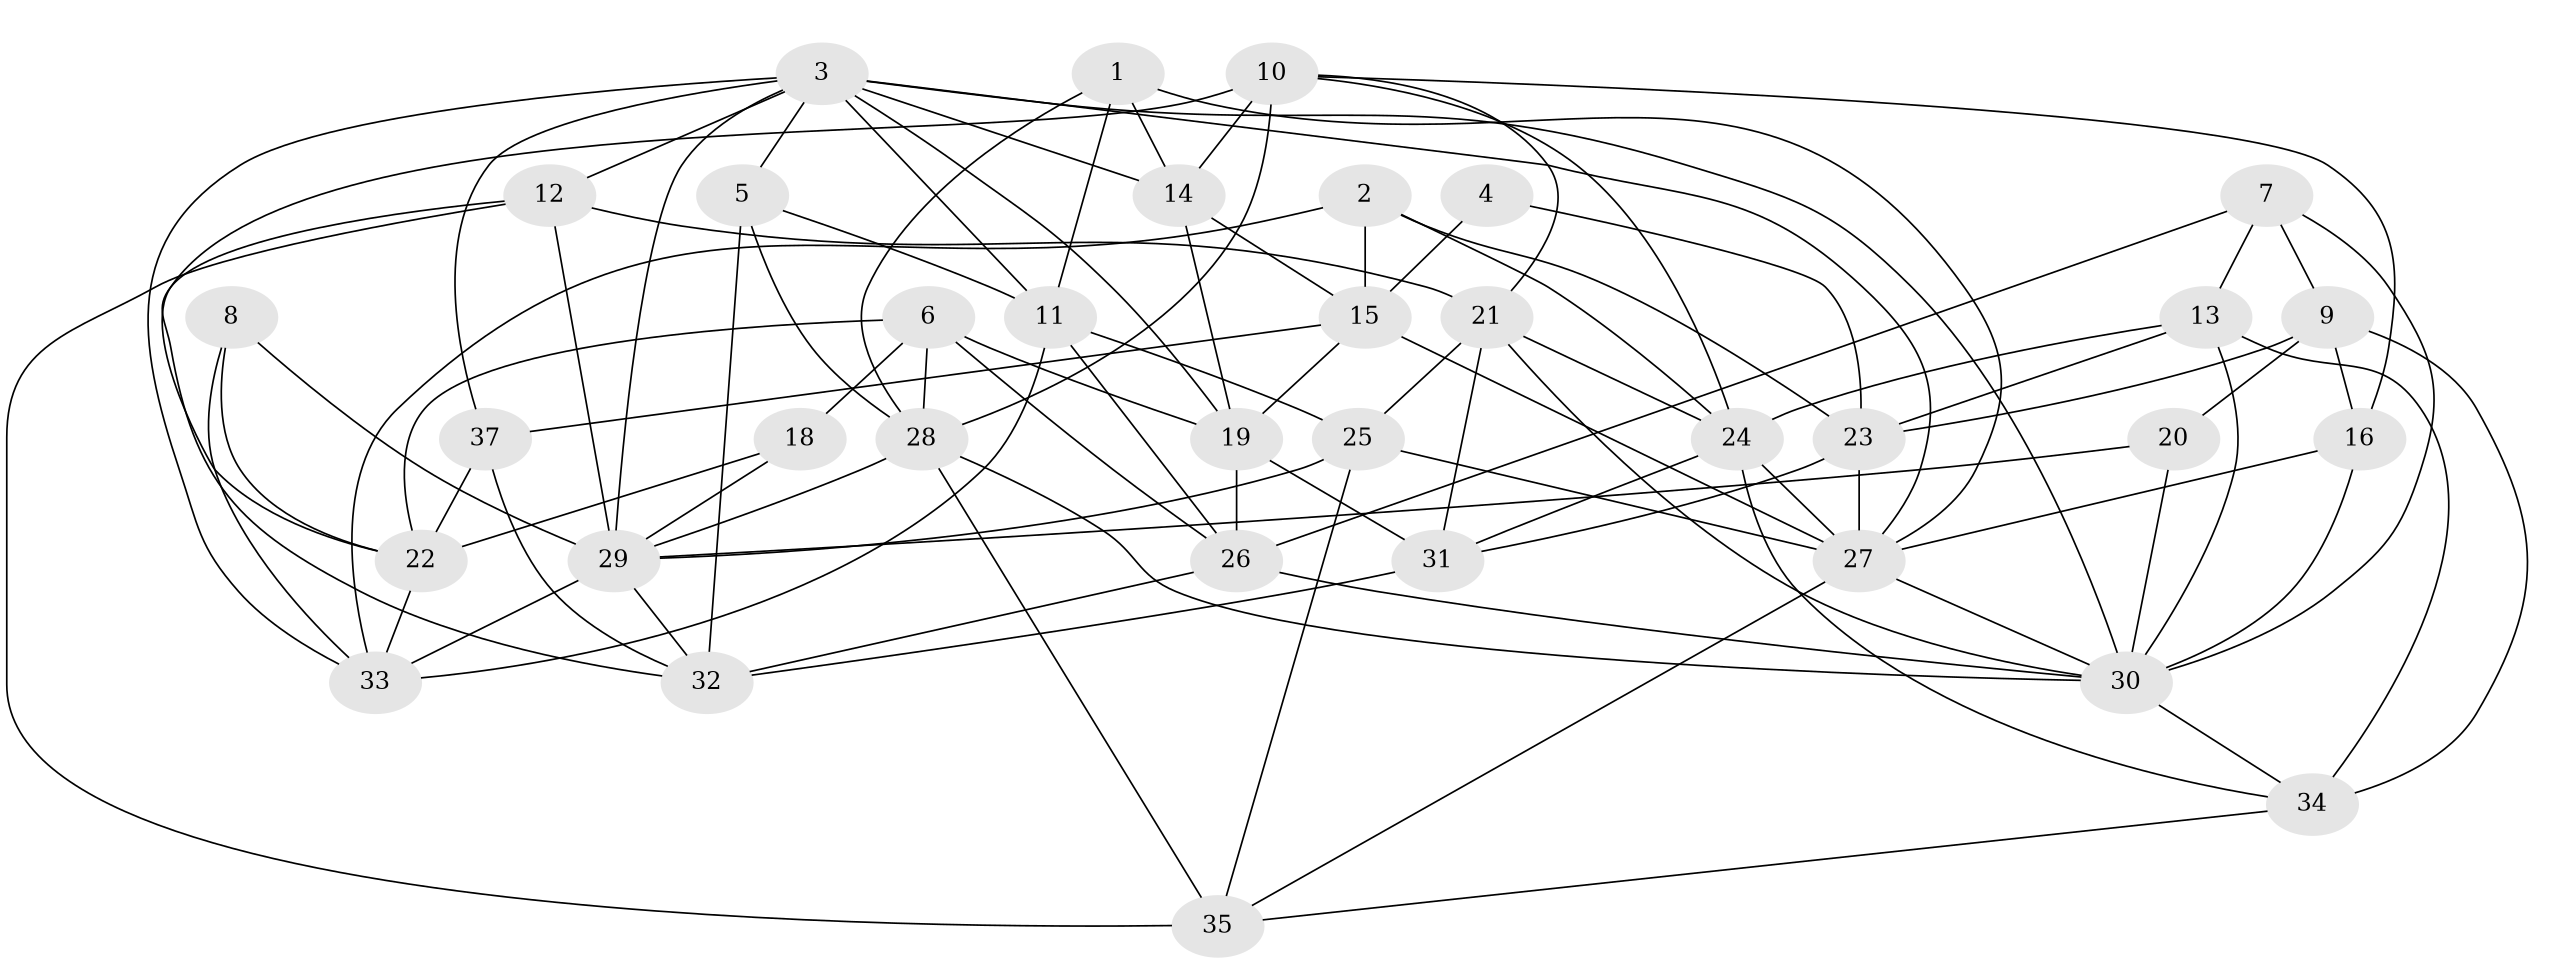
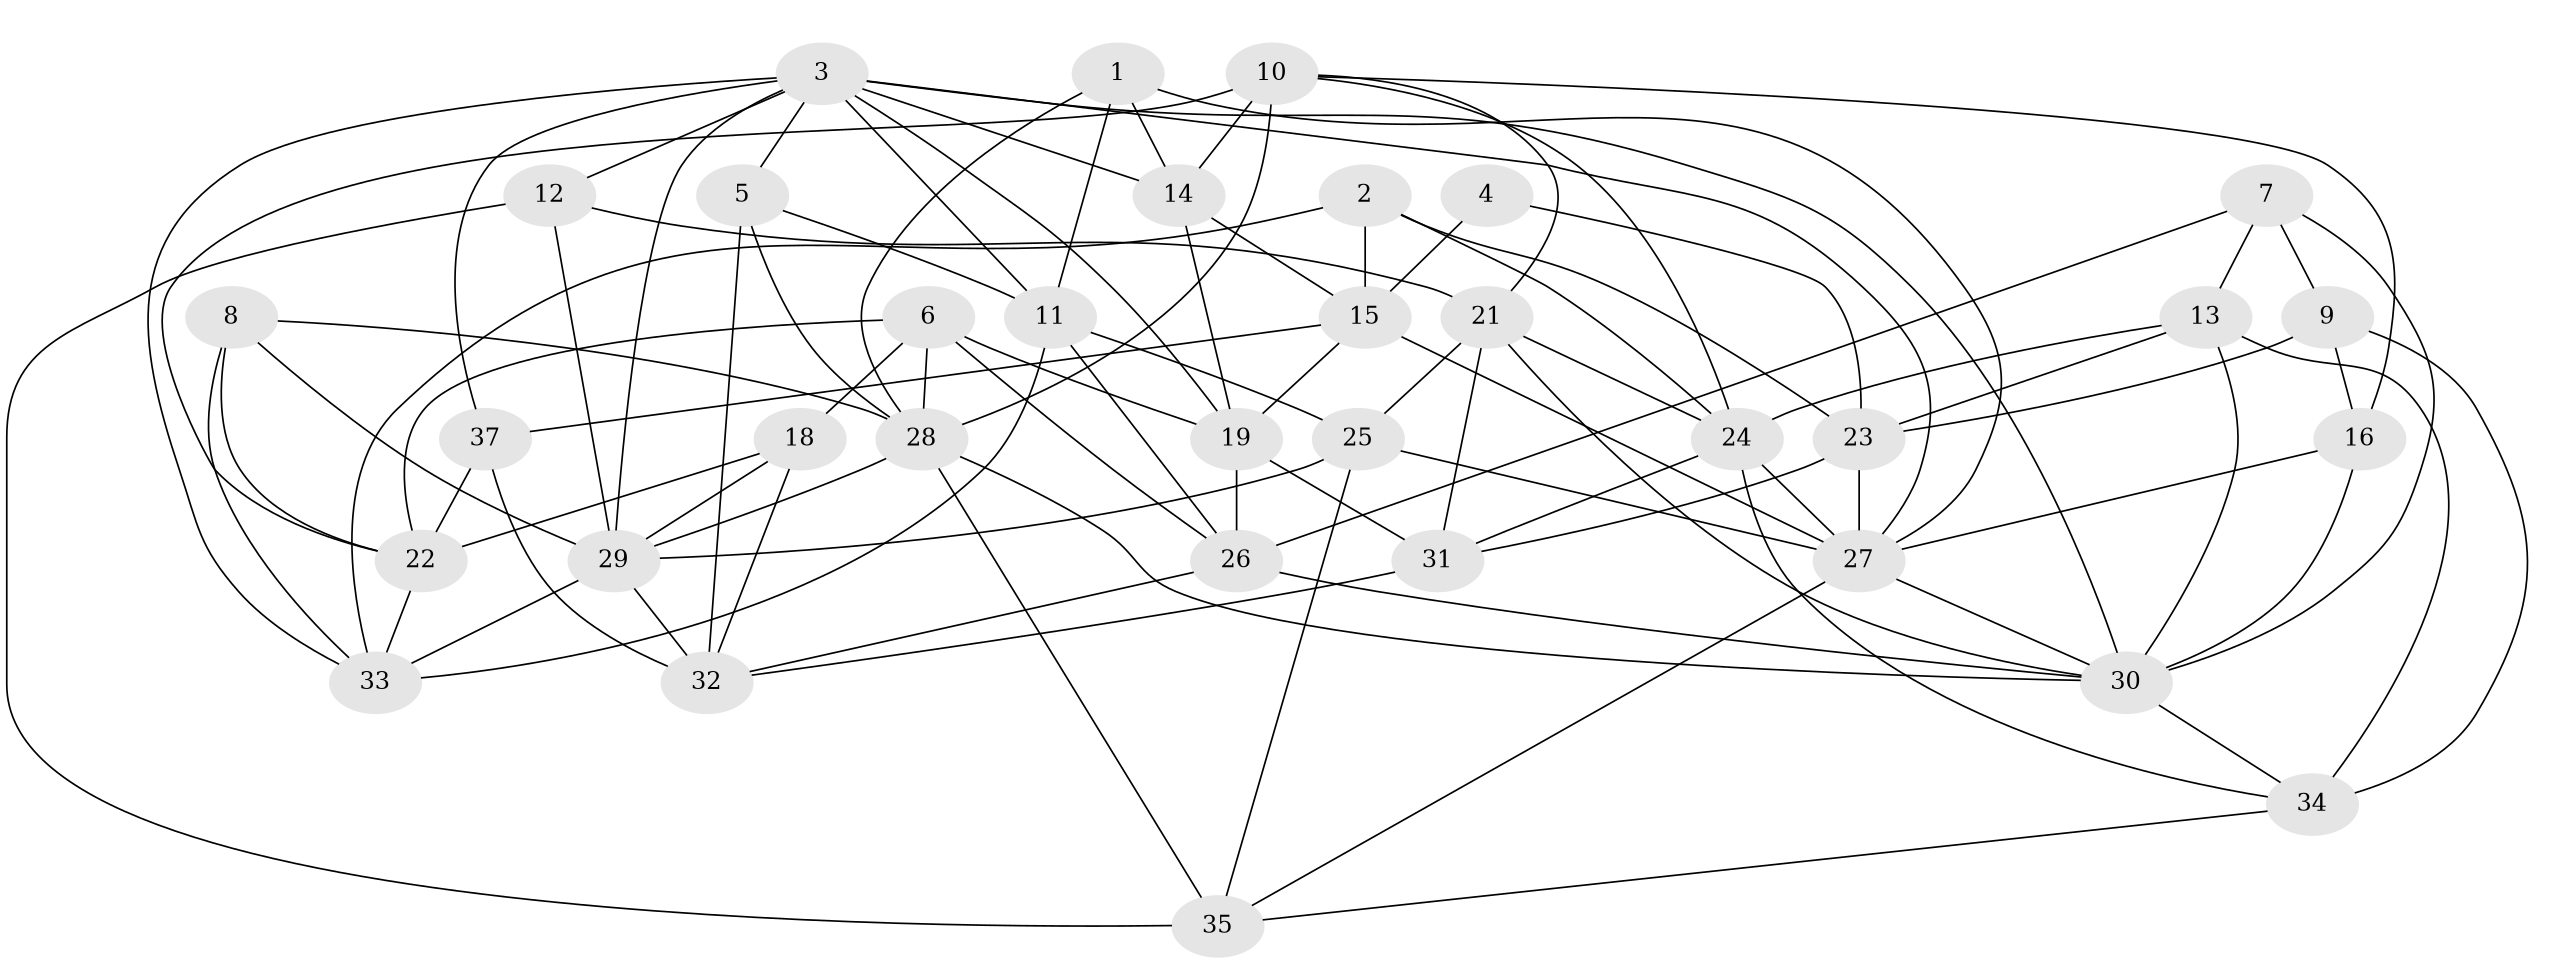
none -> (616, 355)
(2174, 439) -> none
(250, 519) -> (752, 565)
